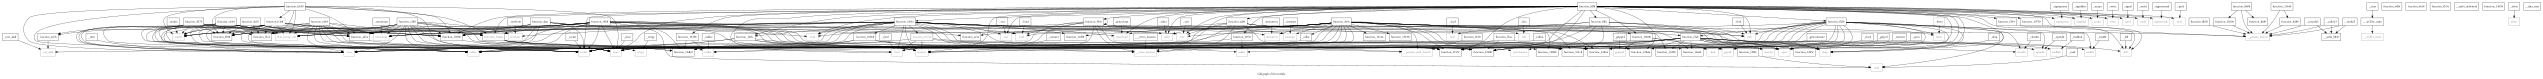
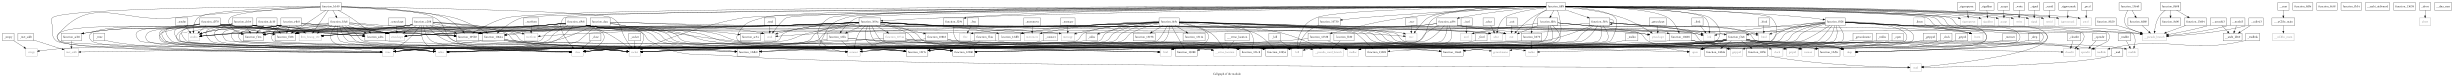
none -> (770, 22)
(494, 37) -> (493, 37)
none -> (1090, 47)
